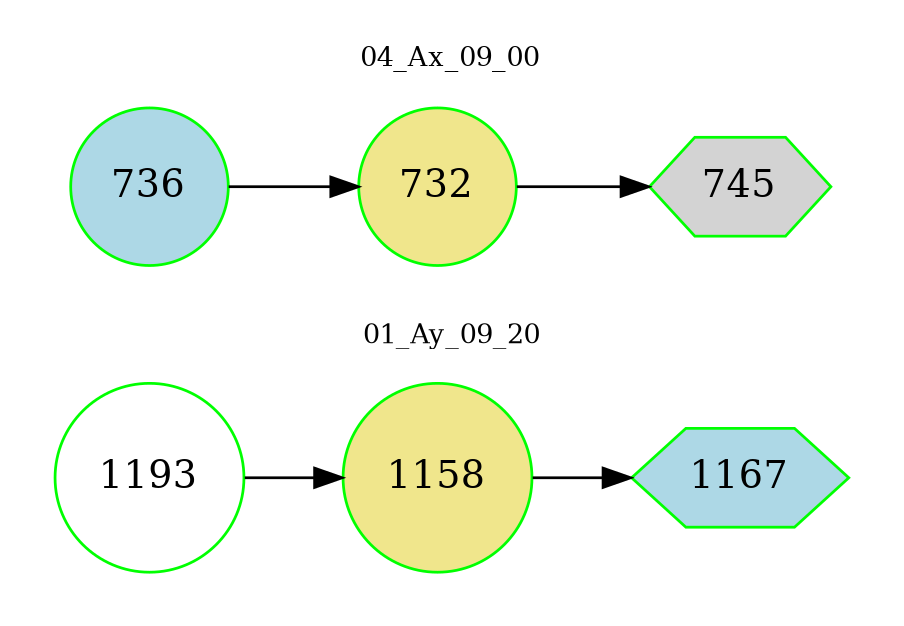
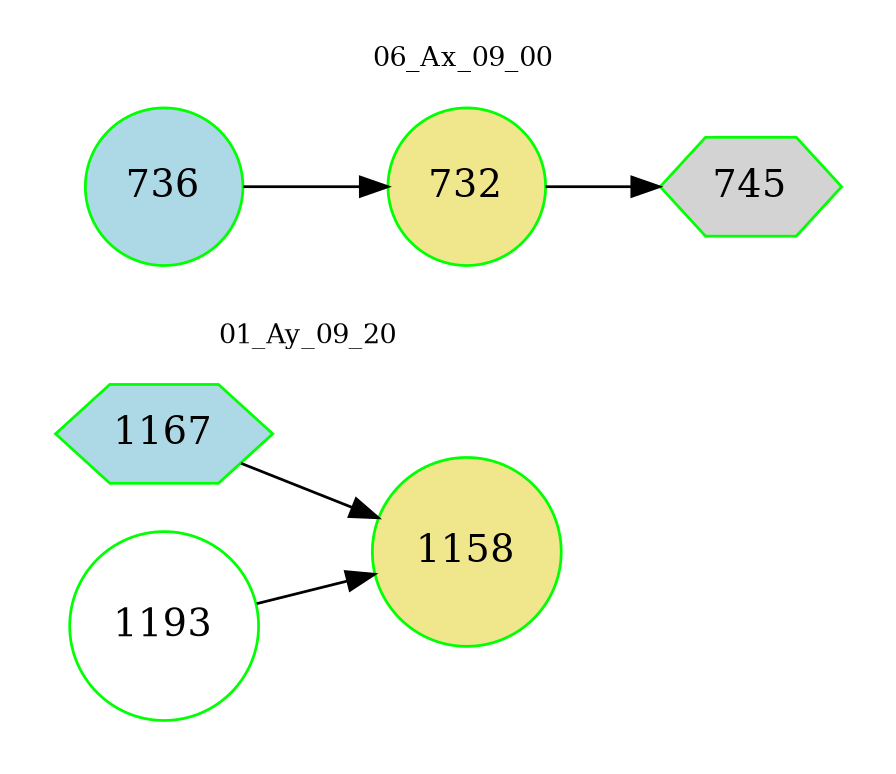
(451, 59) -> (464, 59)
(568, 478) -> (296, 485)
